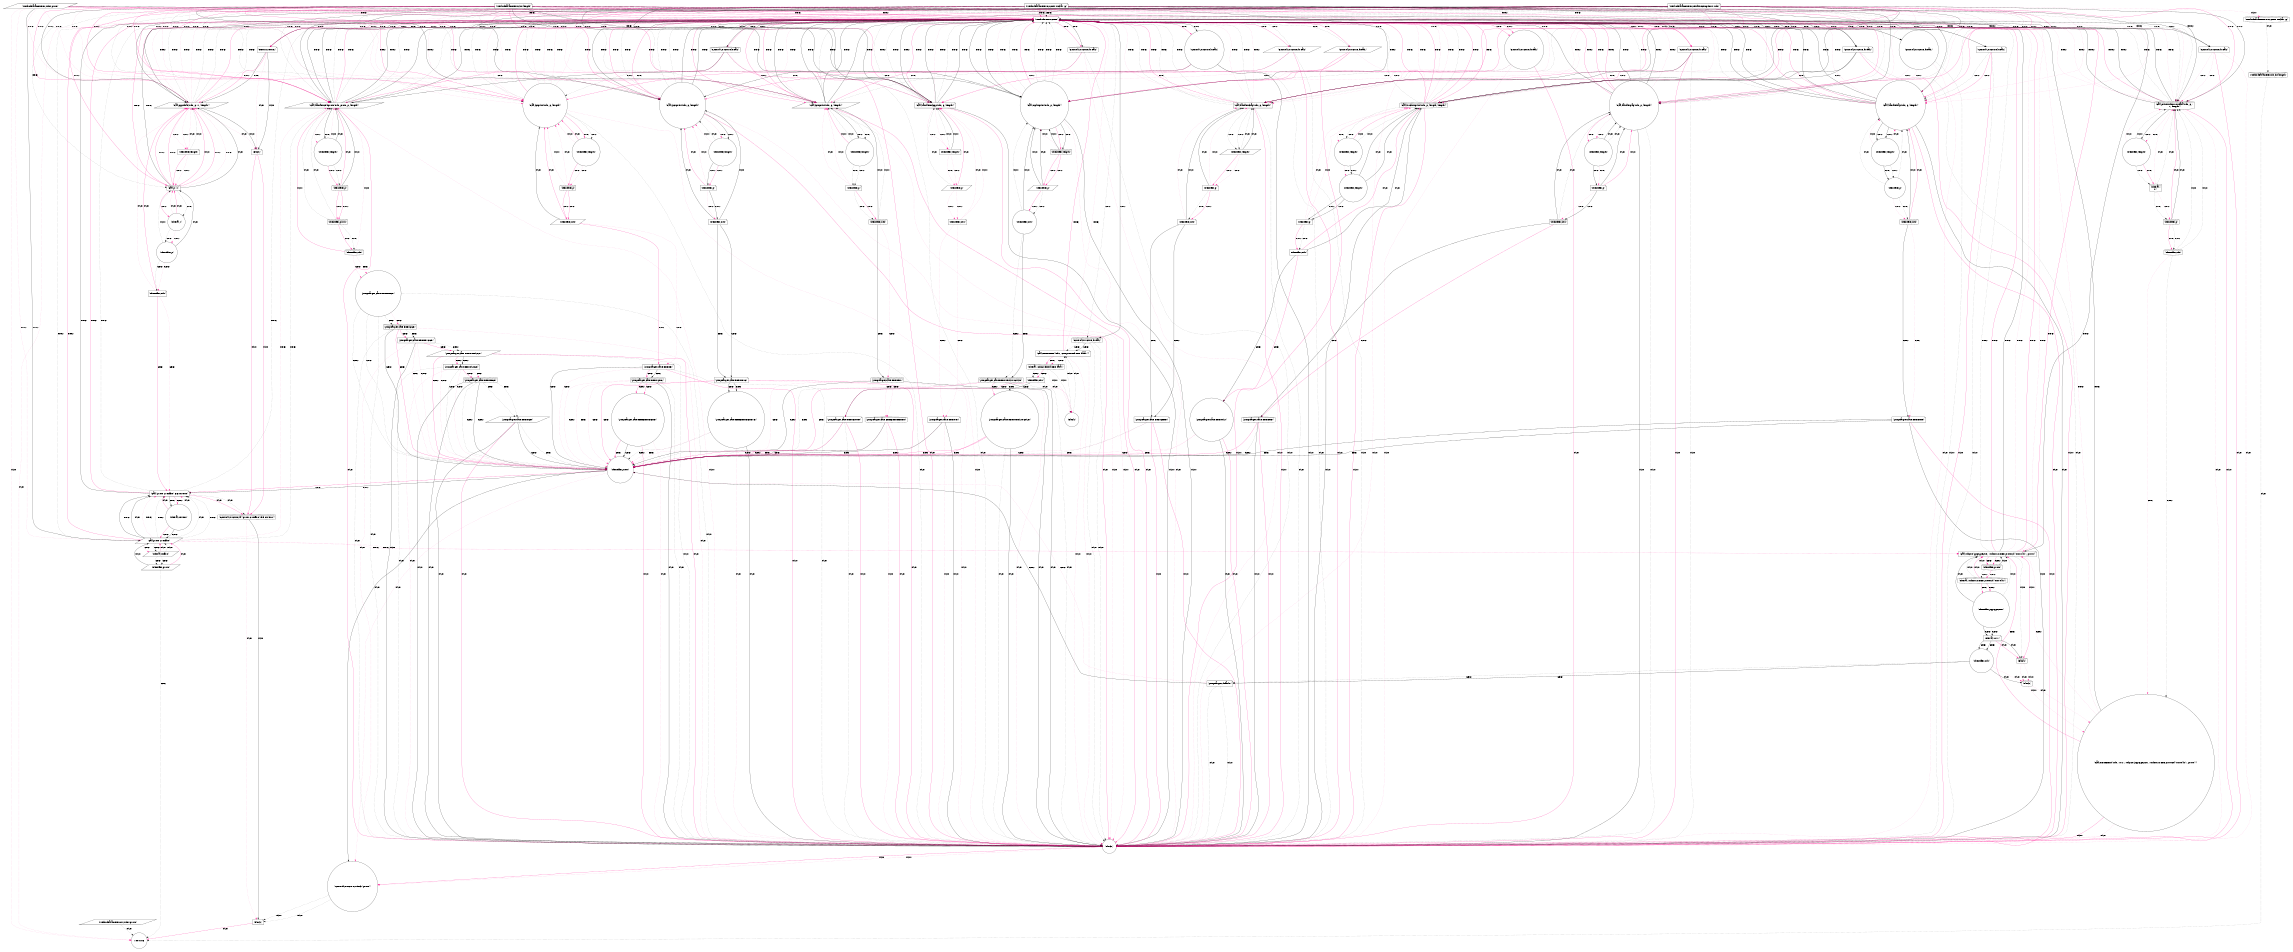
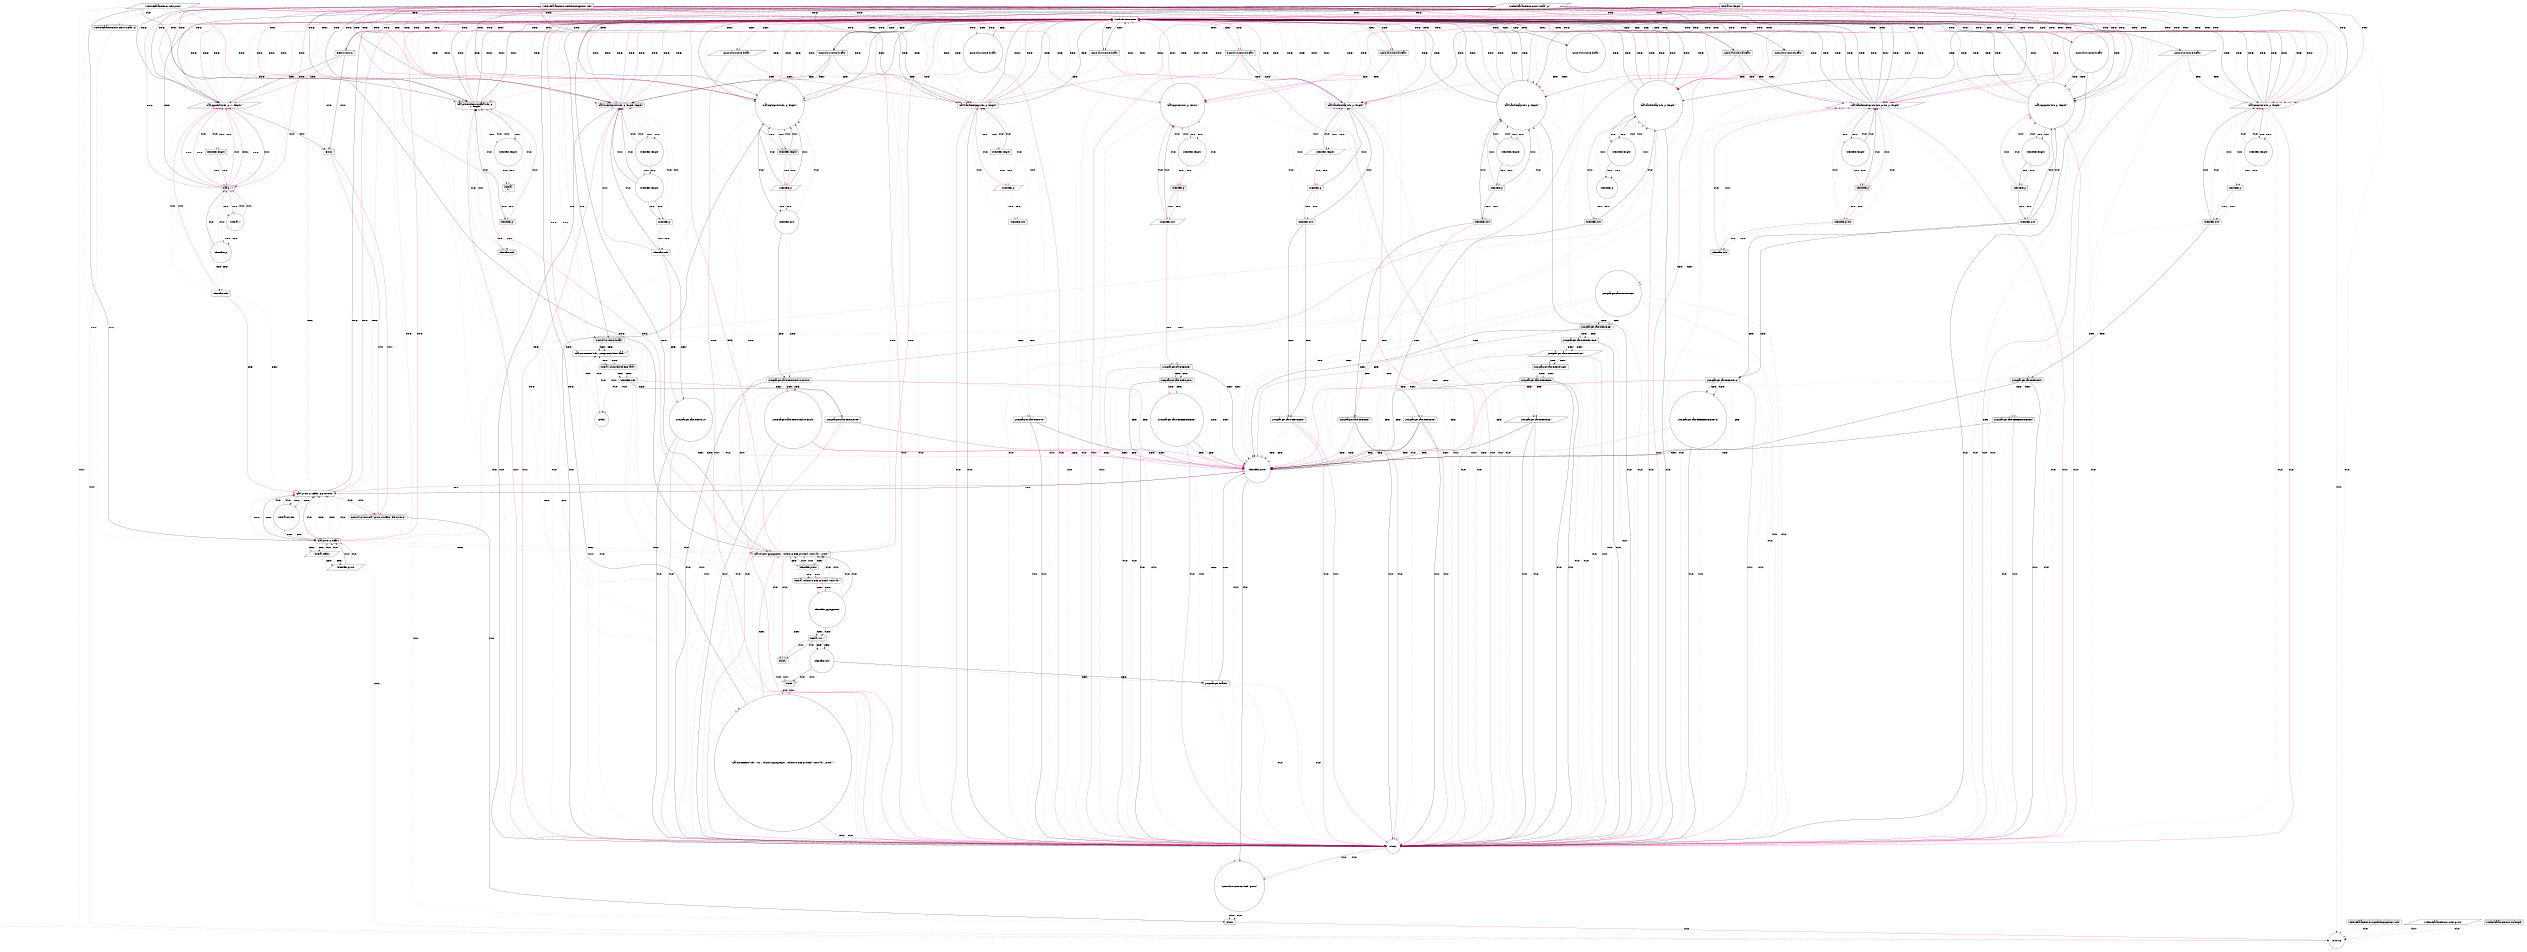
(513, 6) -> (1731, 6)
(1046, 6) -> (1529, 6)
(50, 46) -> (2337, 97)
(2267, 46) -> (760, 935)
none -> (2380, 82)
(545, 105) -> (1183, 105)
(159, 541) -> (328, 541)
none -> (2374, 922)
